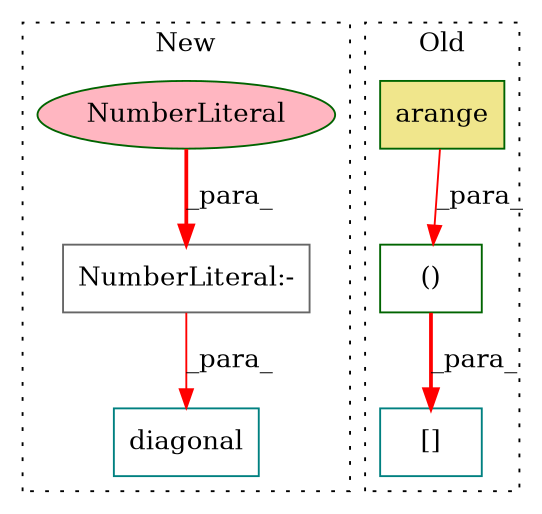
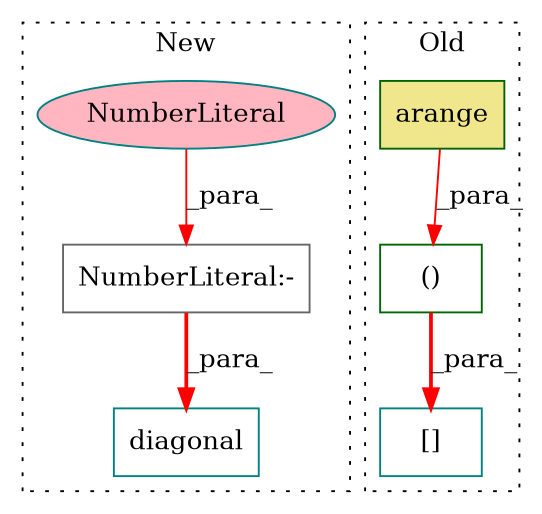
(186, 115) -> (186, 115)
(186, 187) -> (186, 187)
(186, 351) -> (186, 351)
